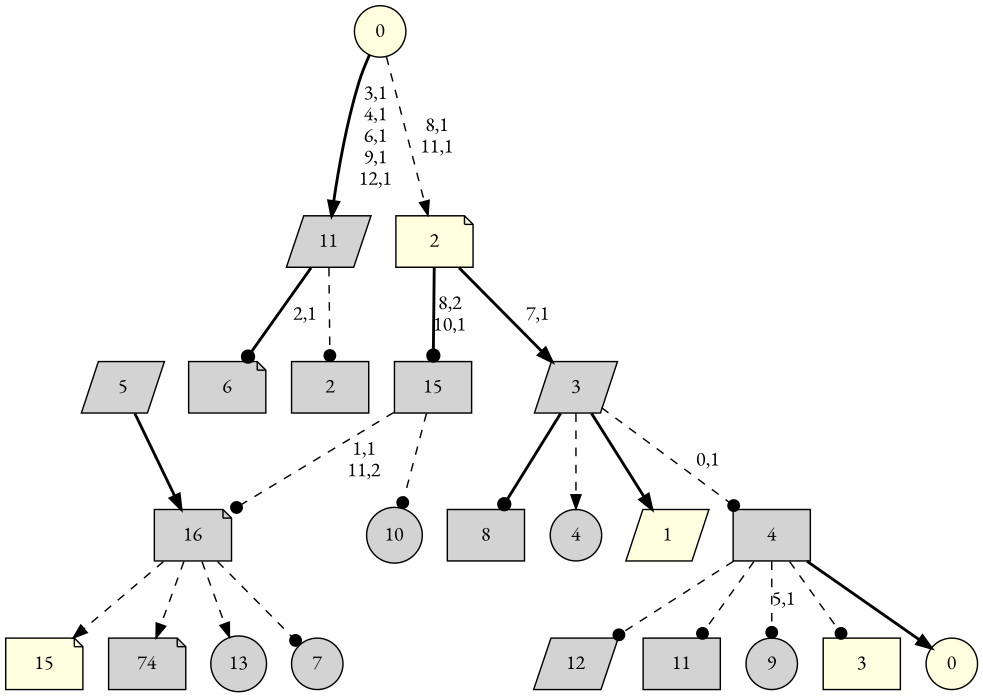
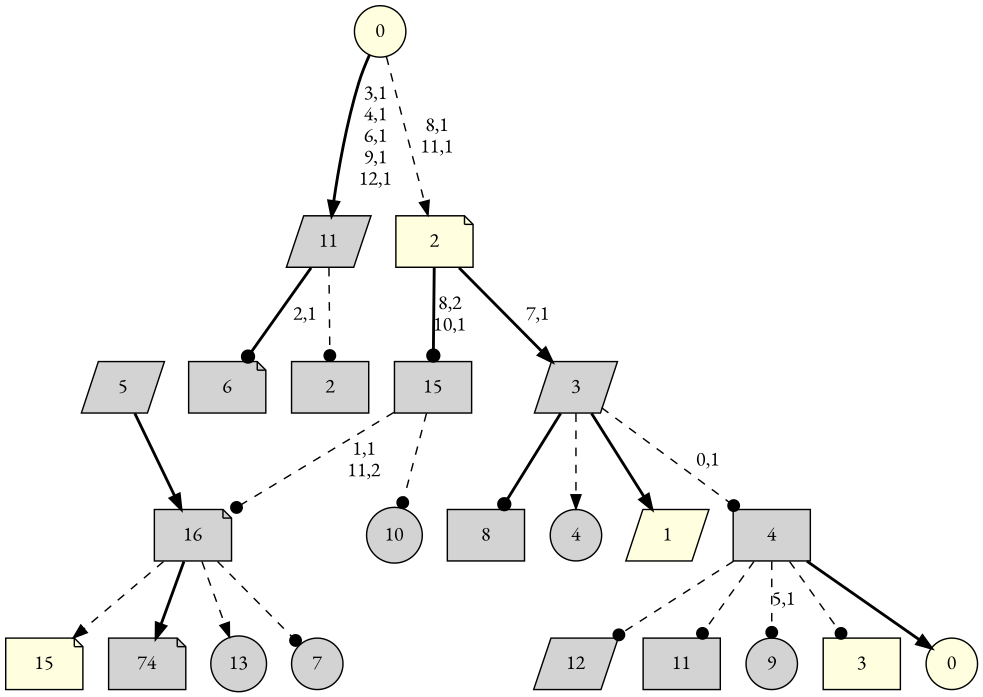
(173, 593) -> (173, 593)
